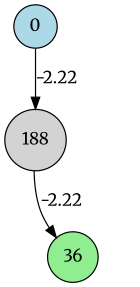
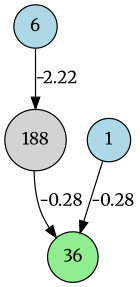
(36, 26) -> (36, 26)
none -> (109, 140)
(61, 201) -> (61, 201)
